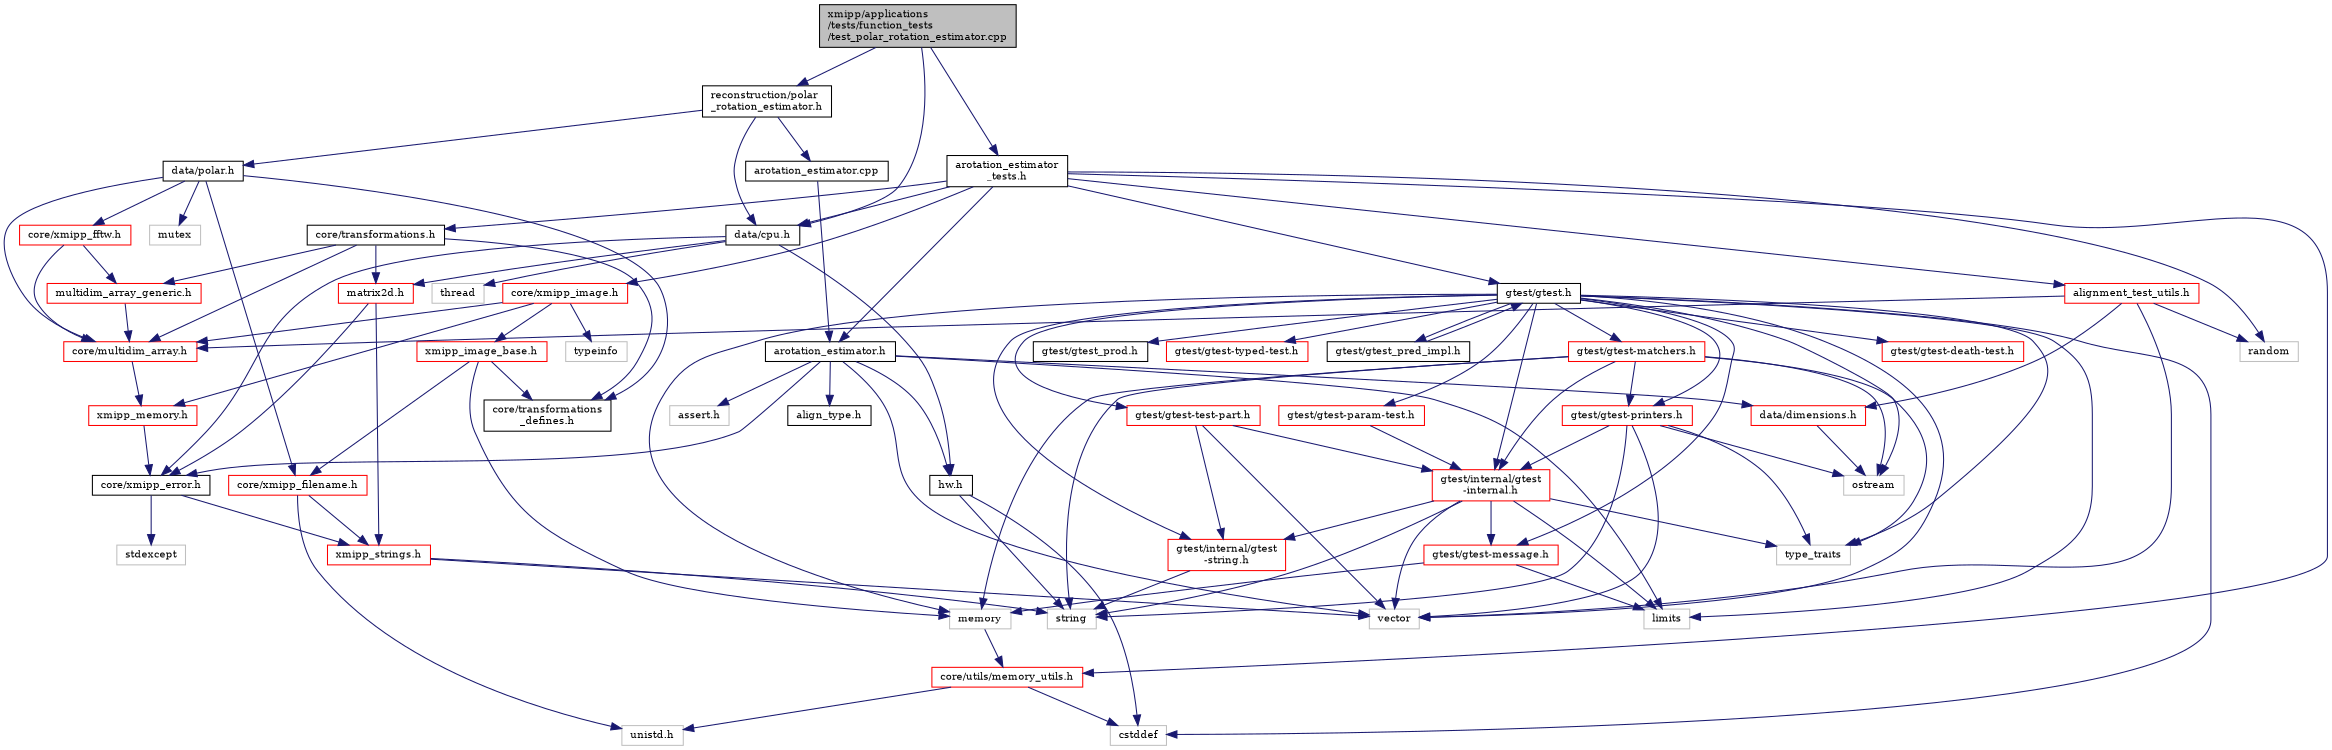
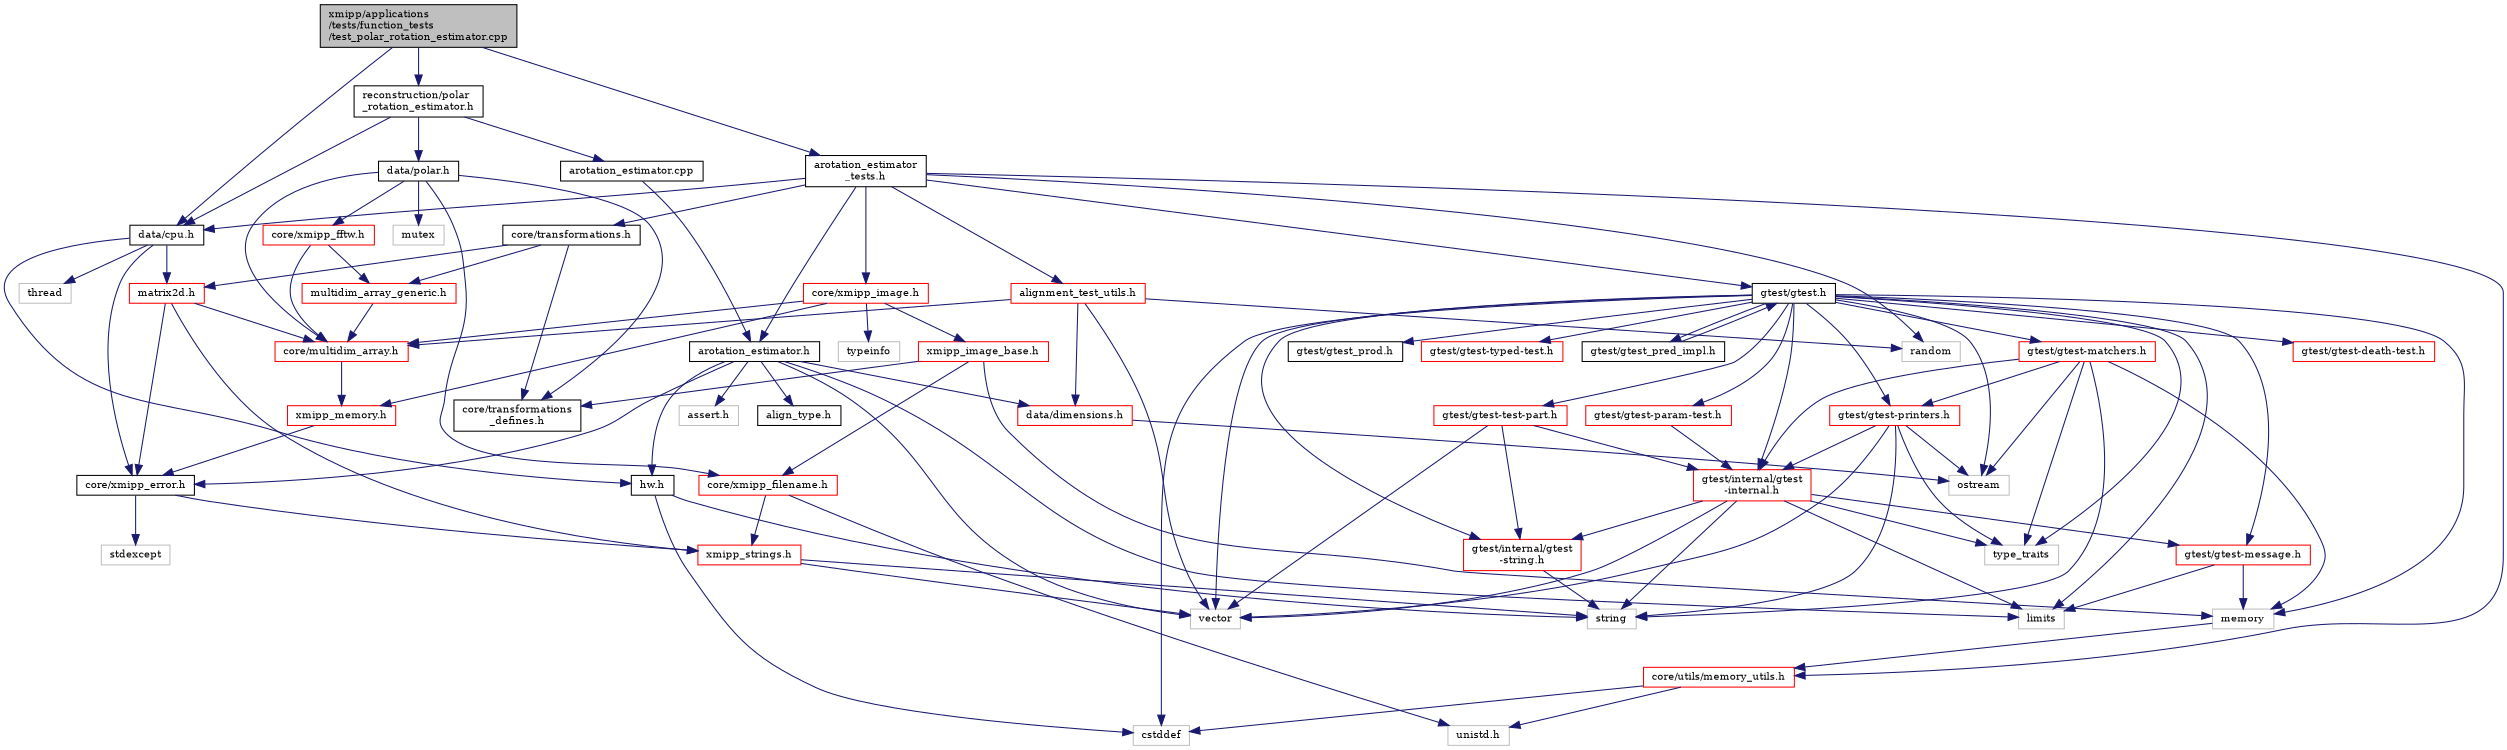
(258, 291) -> (249, 321)
